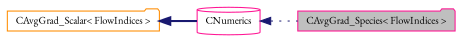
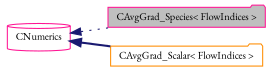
(184, 21) -> (96, 44)
